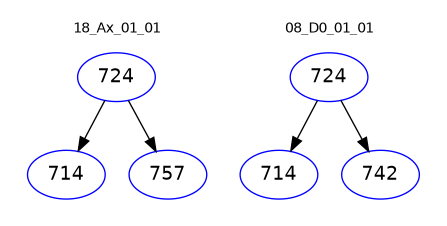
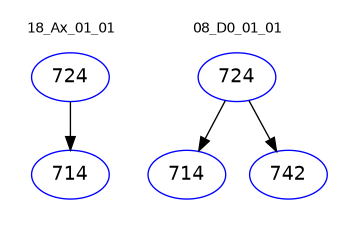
(168, 175) -> none
